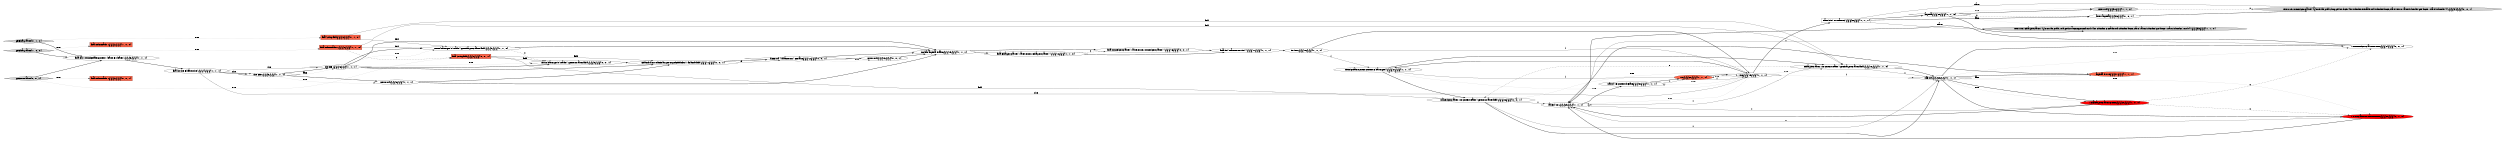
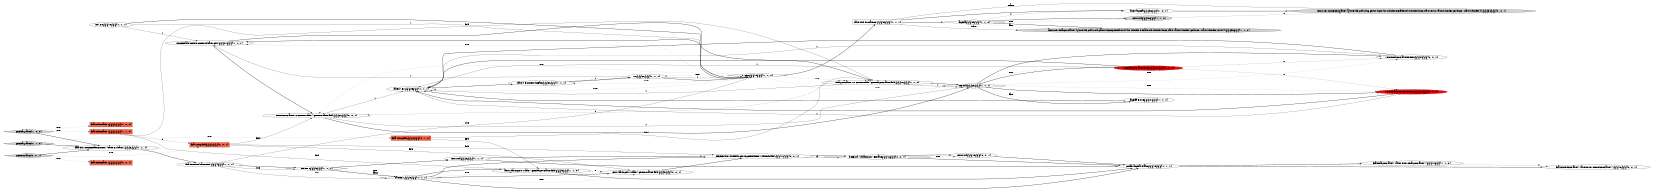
(1245, 51) -> none
(2115, 74) -> (1149, 100)
(1846, 75) -> (877, 87)
(1693, 77) -> (646, 76)
